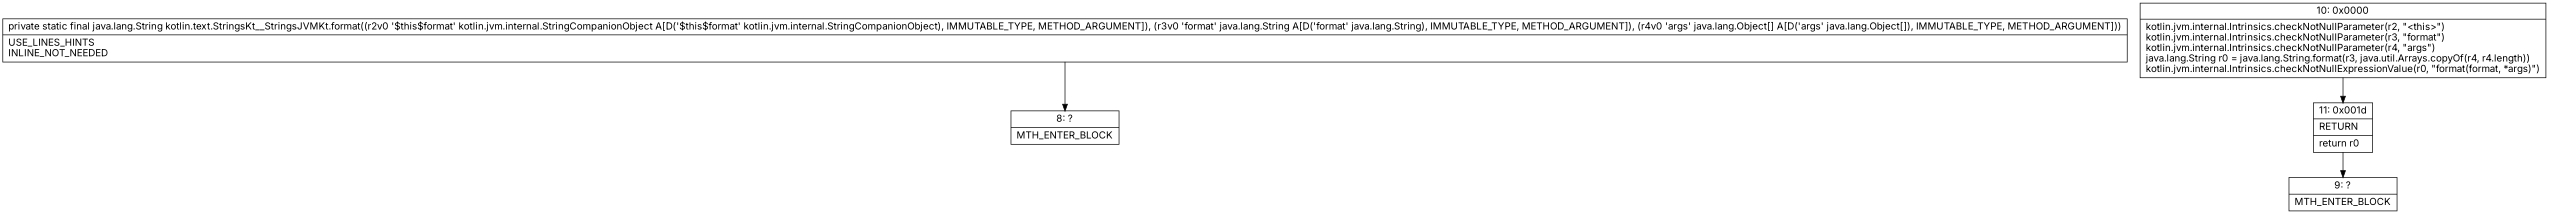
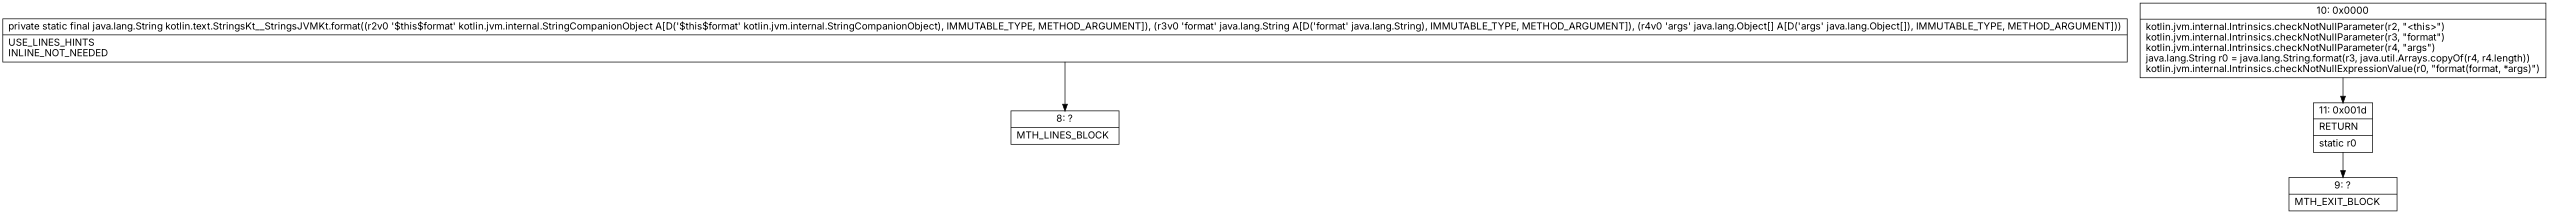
(1065, 136) -> (1063, 136)
(2339, 144) -> (2338, 144)
(2343, 202) -> (2338, 202)
